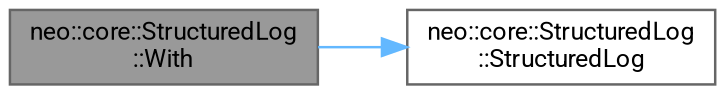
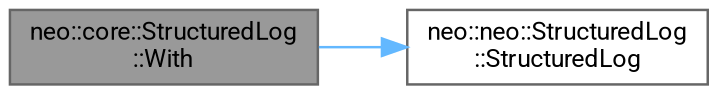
(561, 47) -> (558, 47)
